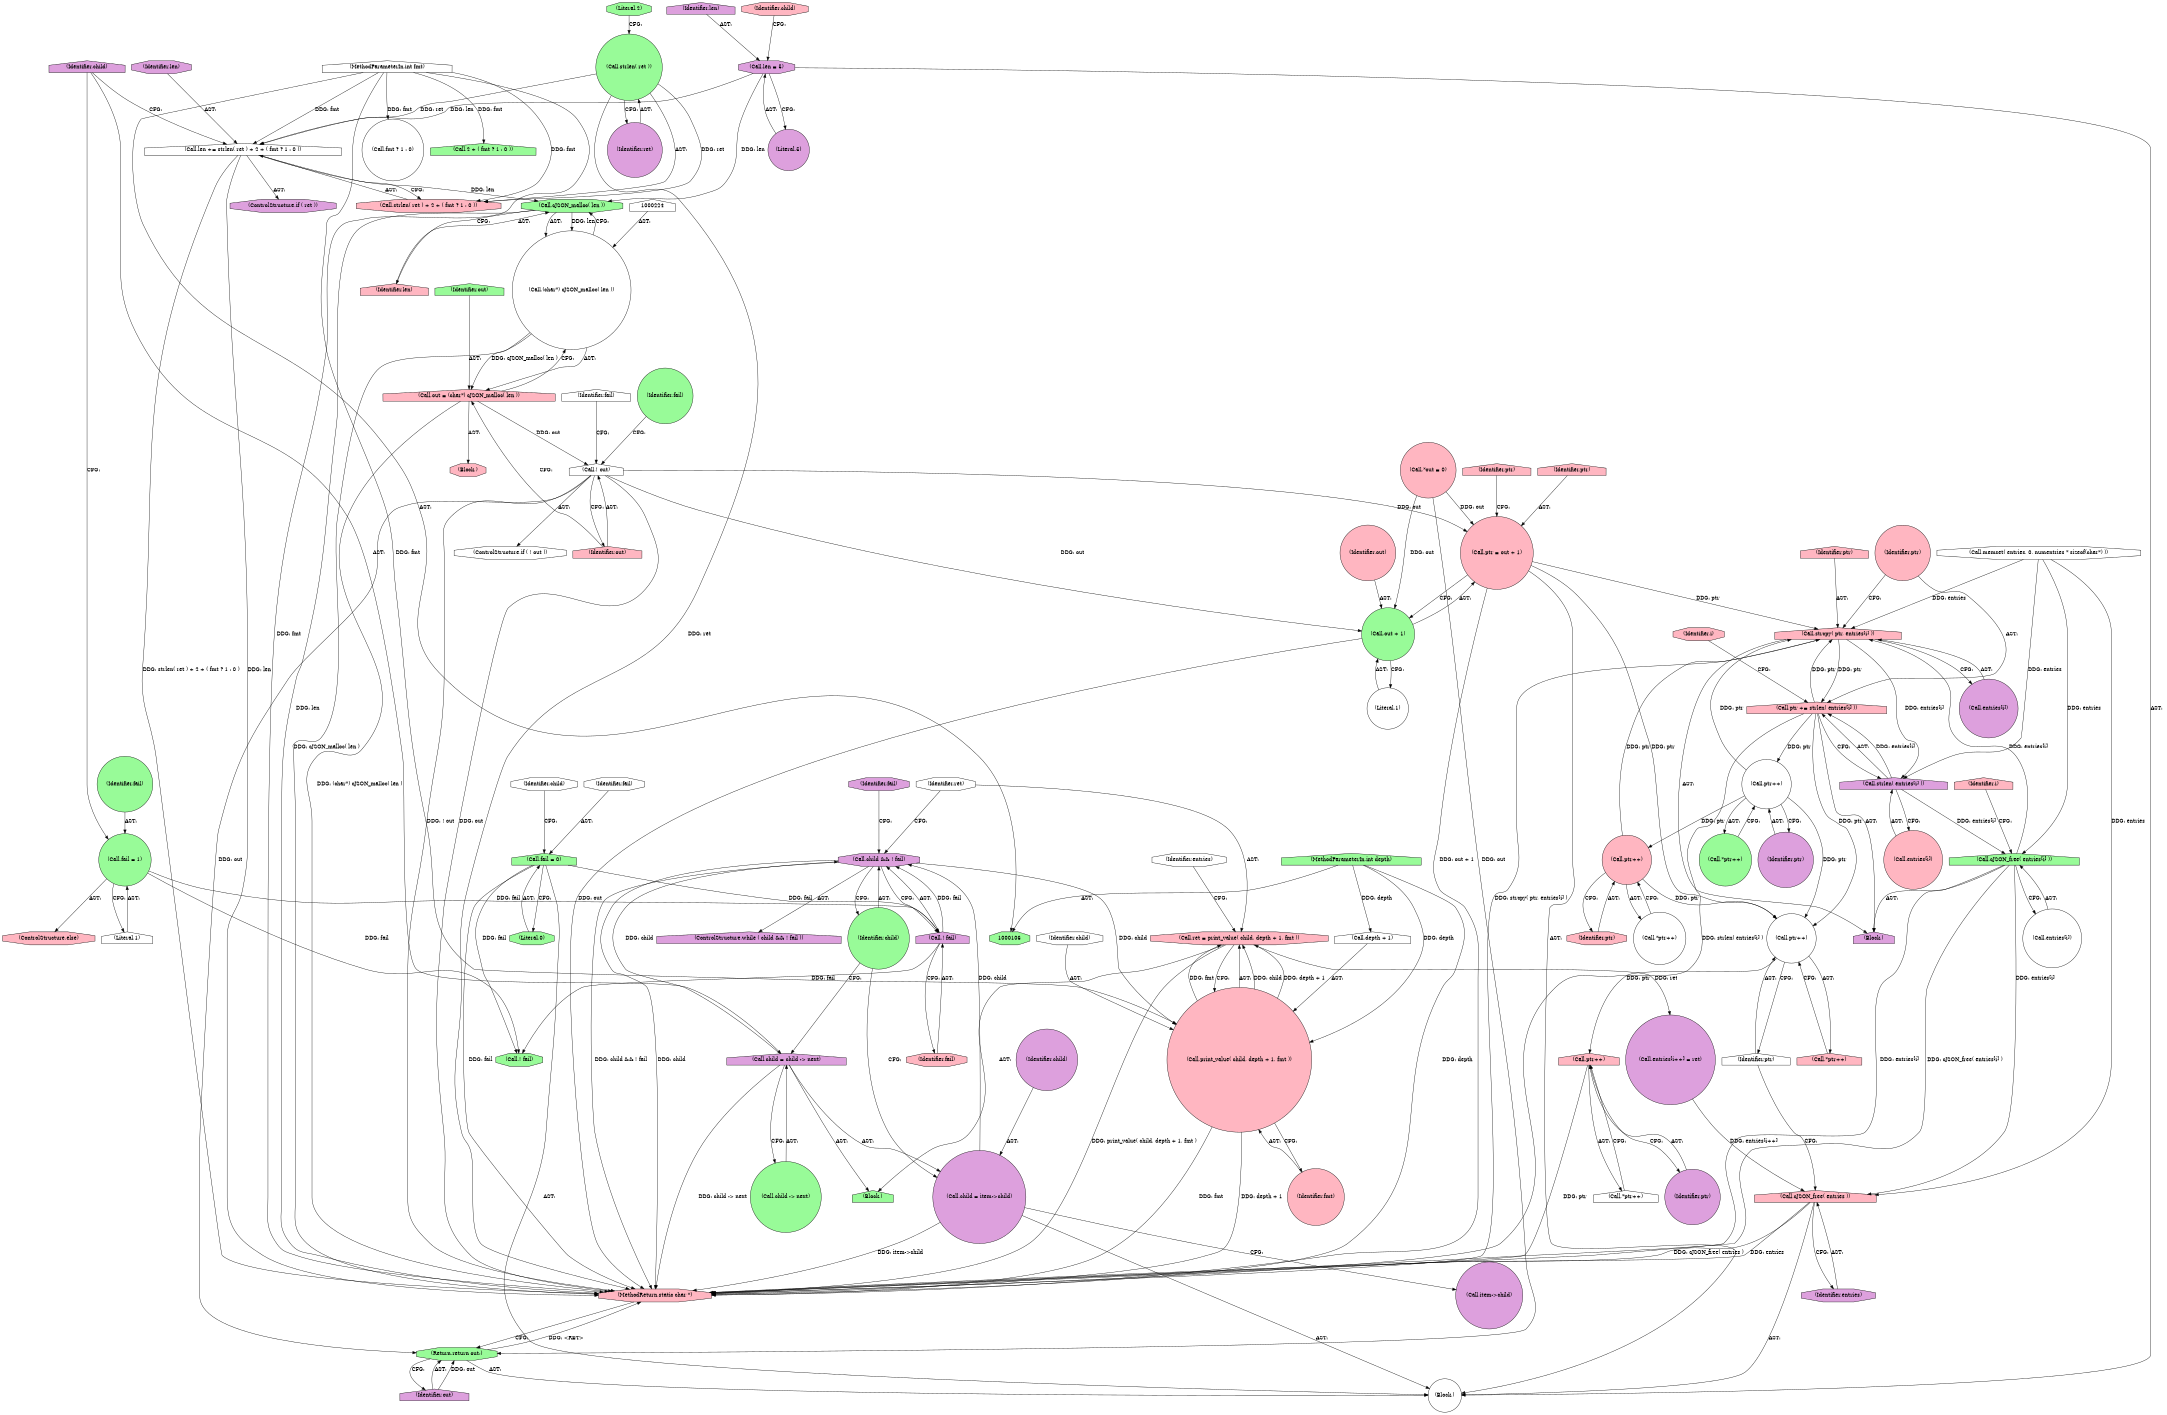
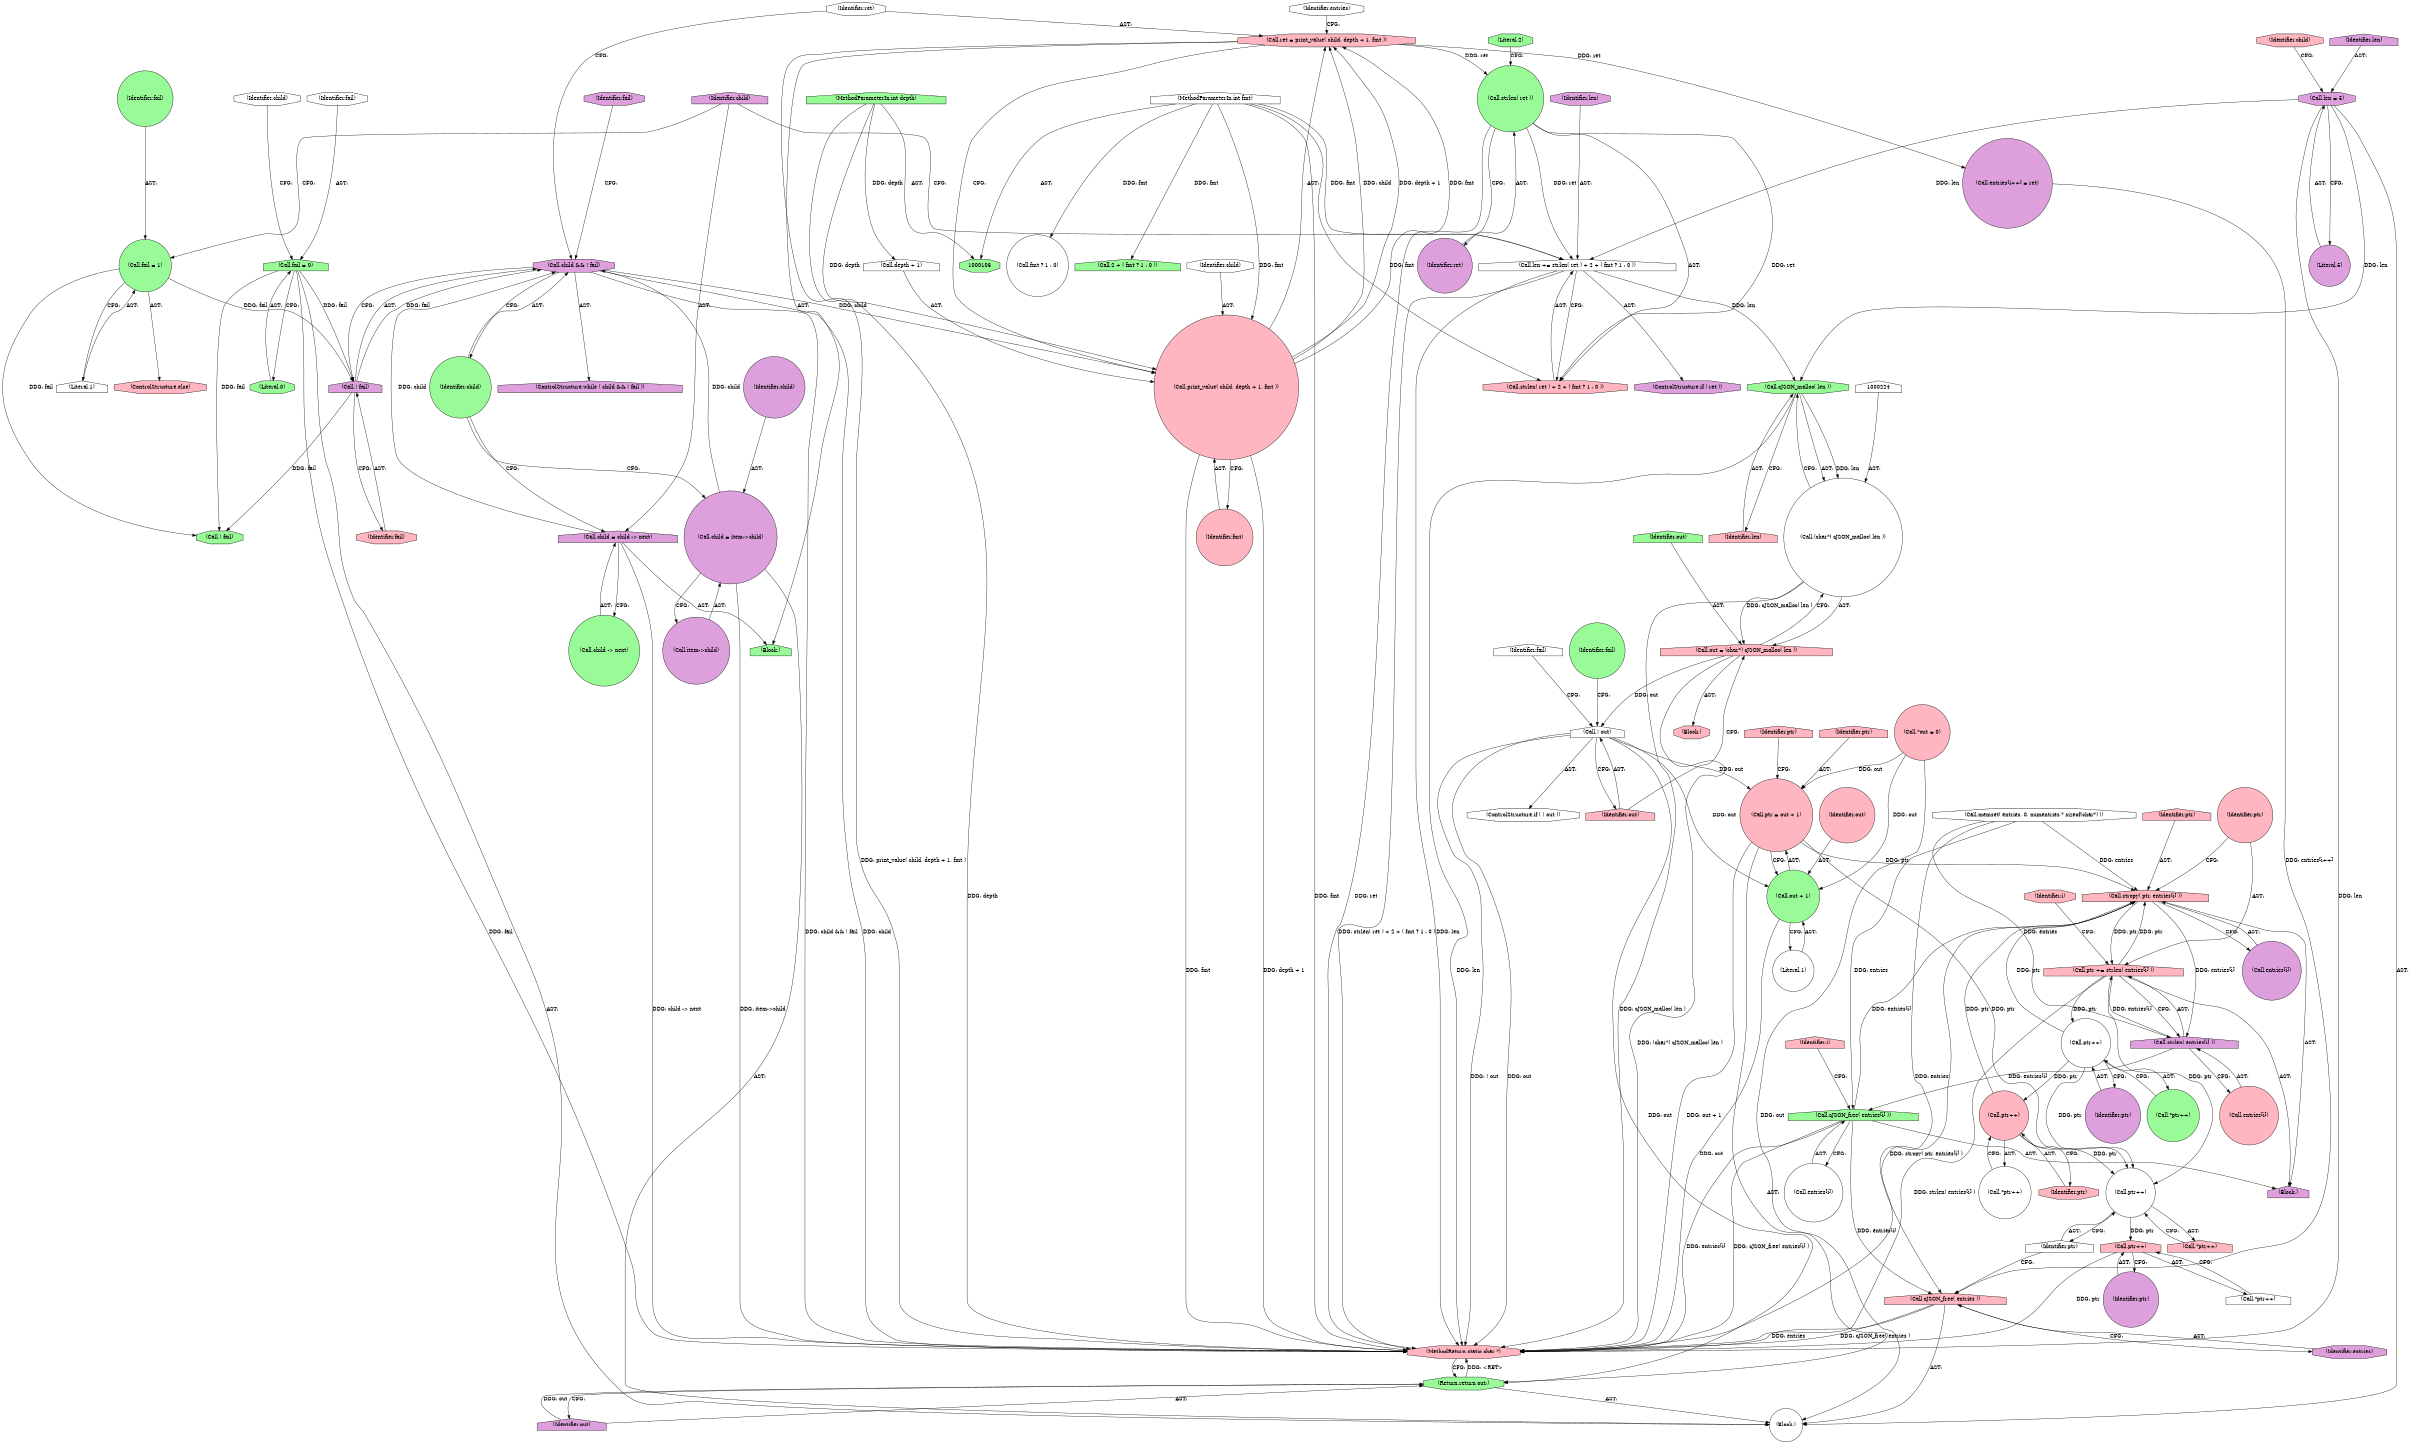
none -> (1444, 50)
none -> (2339, 1104)
(850, 1136) -> (715, 603)
